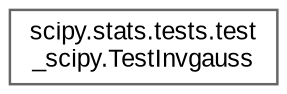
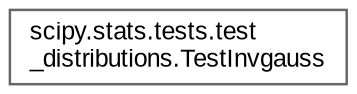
(144, 47) -> (178, 47)
